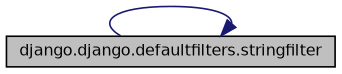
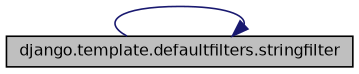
(171, 52) -> (180, 52)
